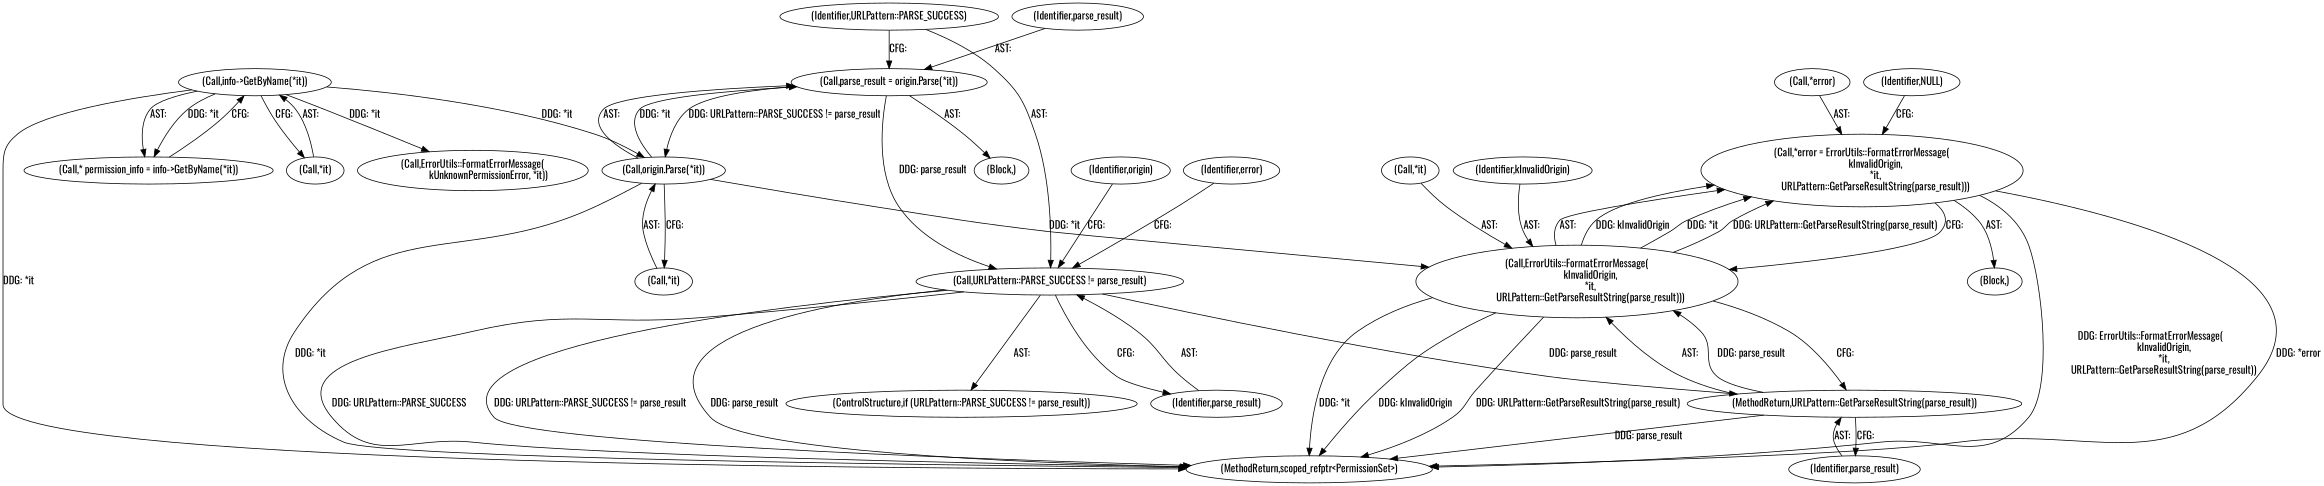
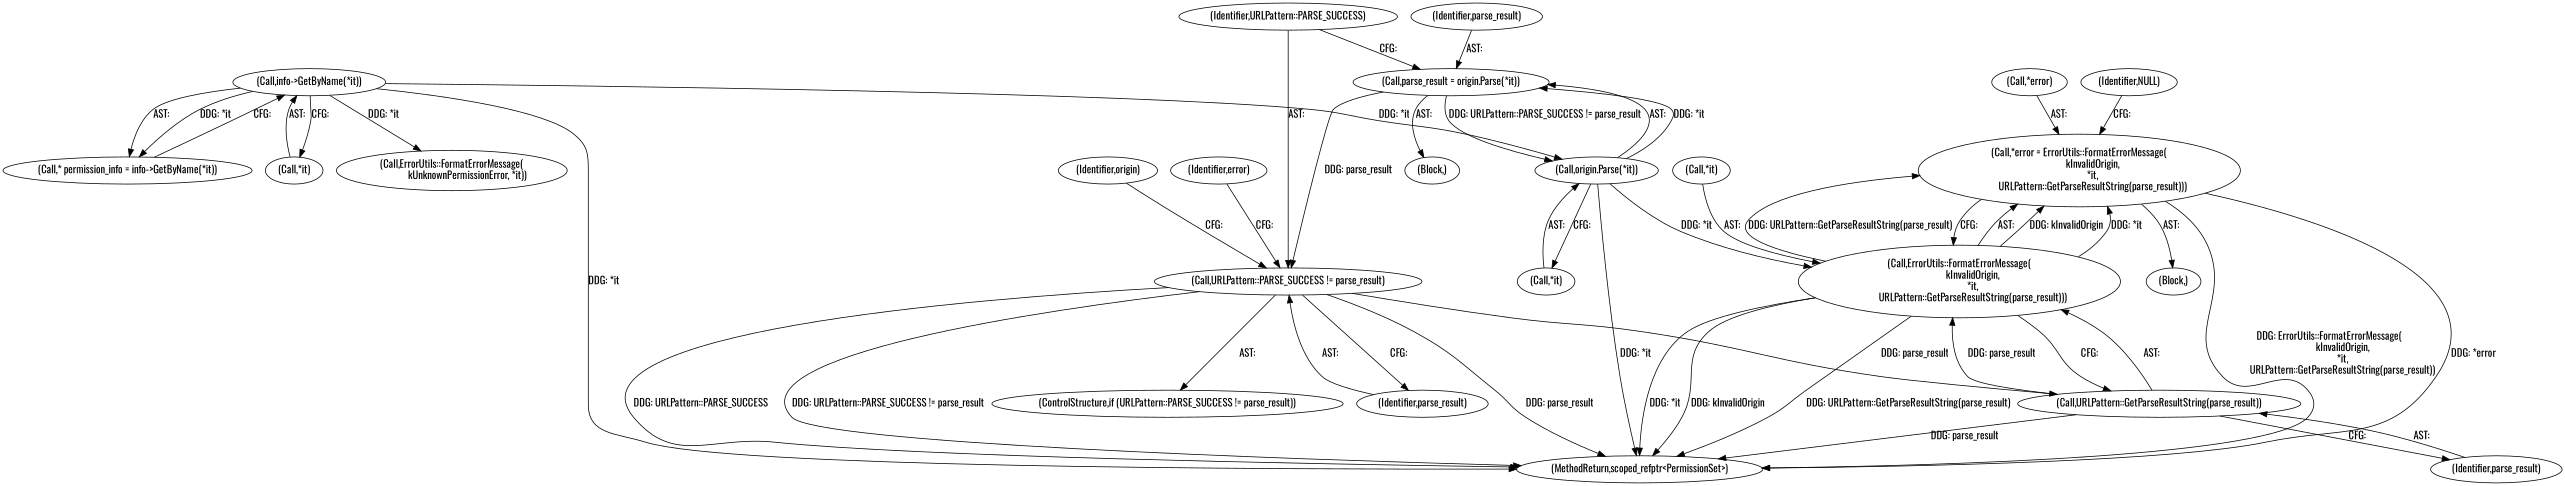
(1523, 171) -> none
(1854, 404) -> (2159, 404)
